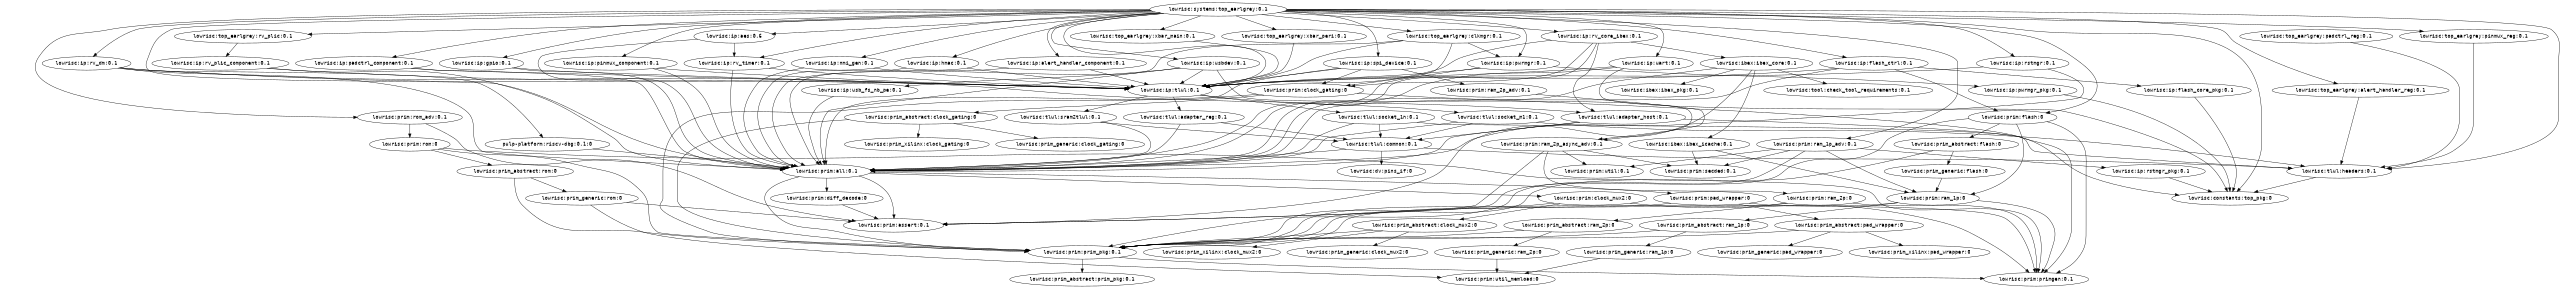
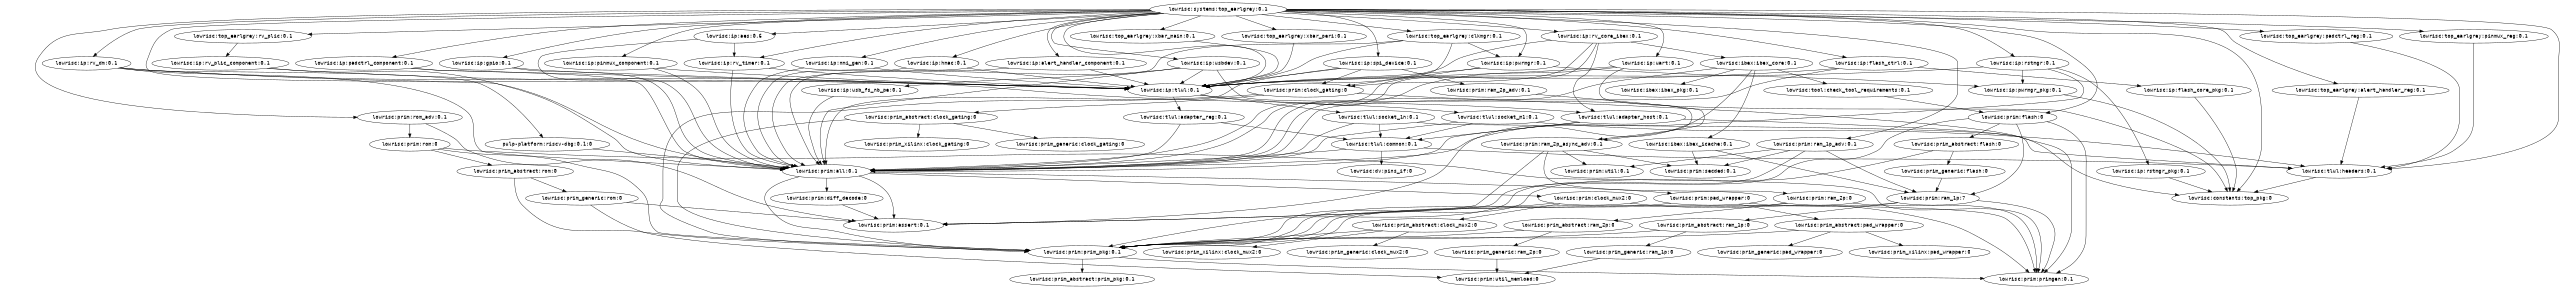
none -> (1774, 15)
none -> (2023, 74)
(1945, 87) -> (1932, 104)
(1060, 117) -> none
(1969, 157) -> (2113, 103)
(1933, 198) -> (1933, 198)
